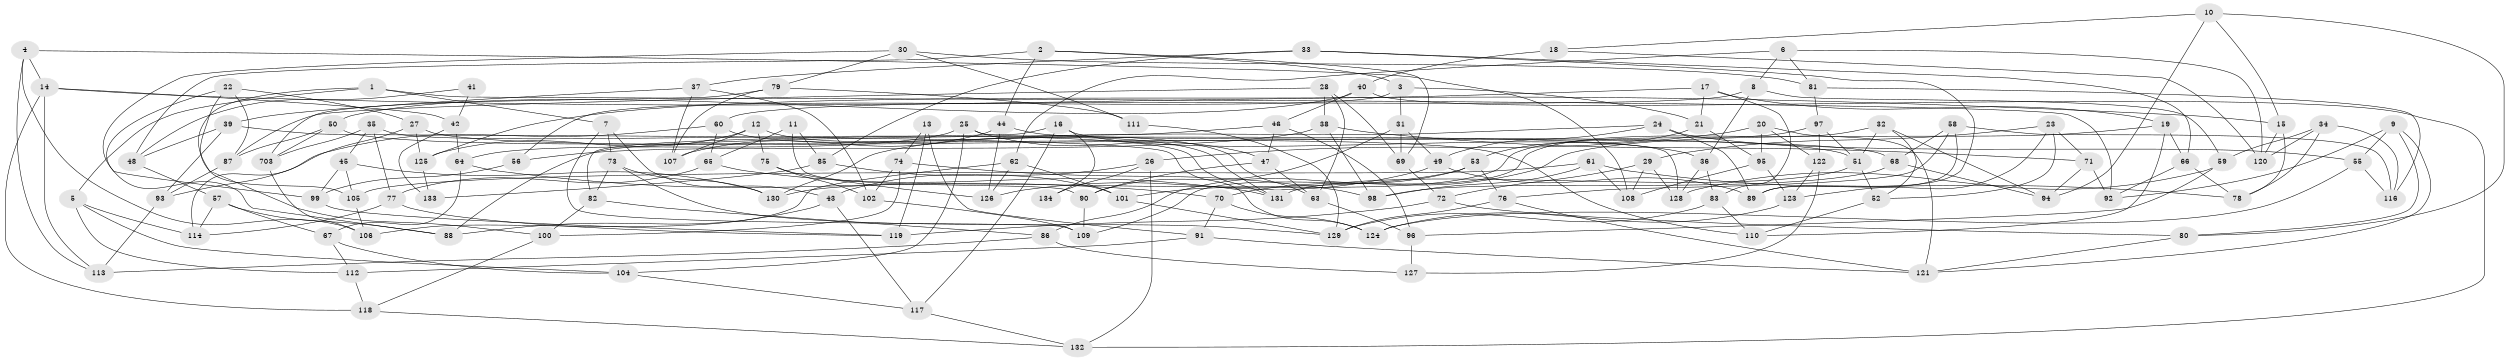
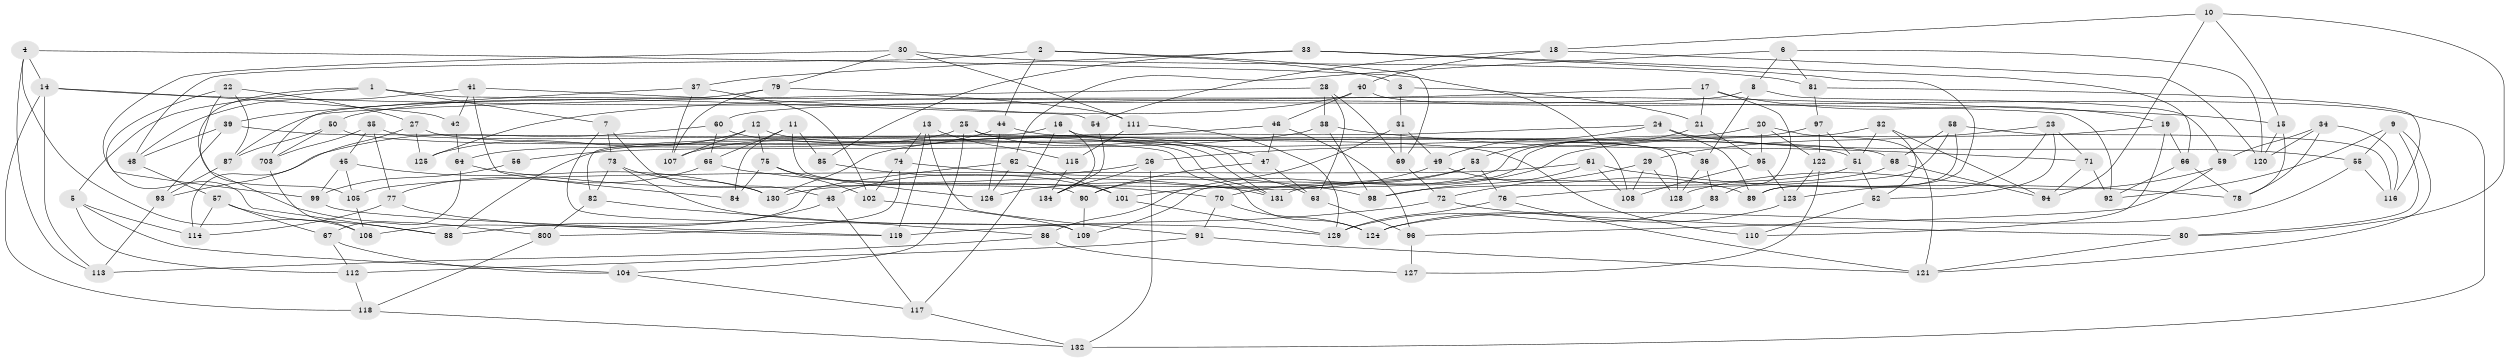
(952, 103) -> none
none -> (1096, 125)
none -> (1072, 162)
(430, 199) -> none
none -> (735, 199)
(1735, 219) -> none
(545, 236) -> (545, 236)
